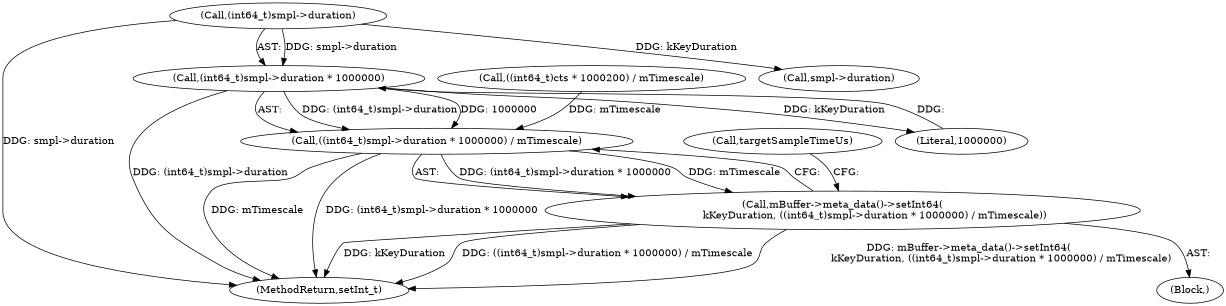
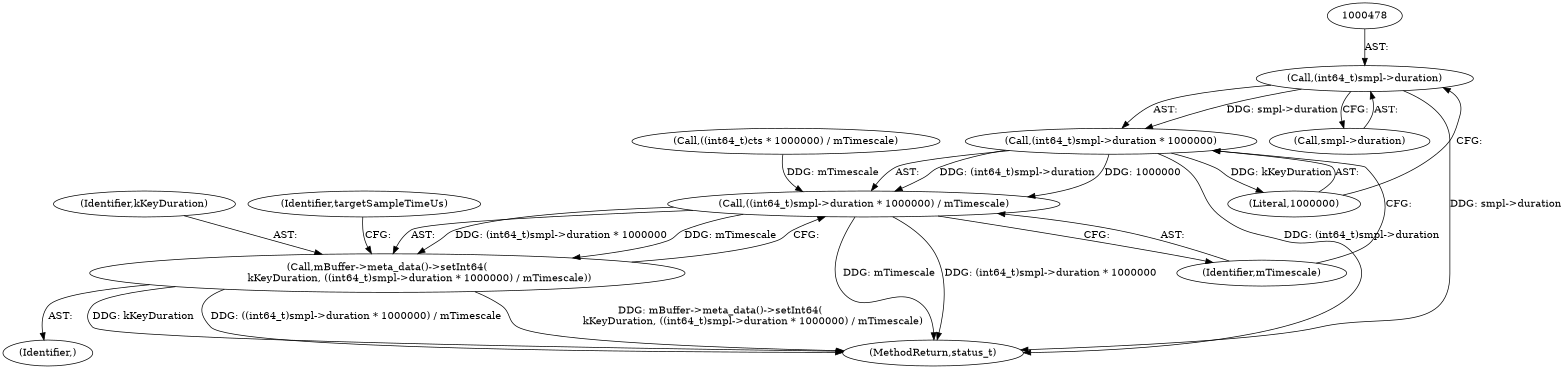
none -> (1365, 16)
(687, 47) -> (1357, 110)
(592, 79) -> (786, 141)
(932, 110) -> (1349, 173)
none -> (1372, 115)
(783, 141) -> (364, 204)
none -> (1425, 162)
none -> (144, 204)
none -> (1262, 273)
(319, 290) -> (933, 353)
(1190, 290) -> (48, 353)
